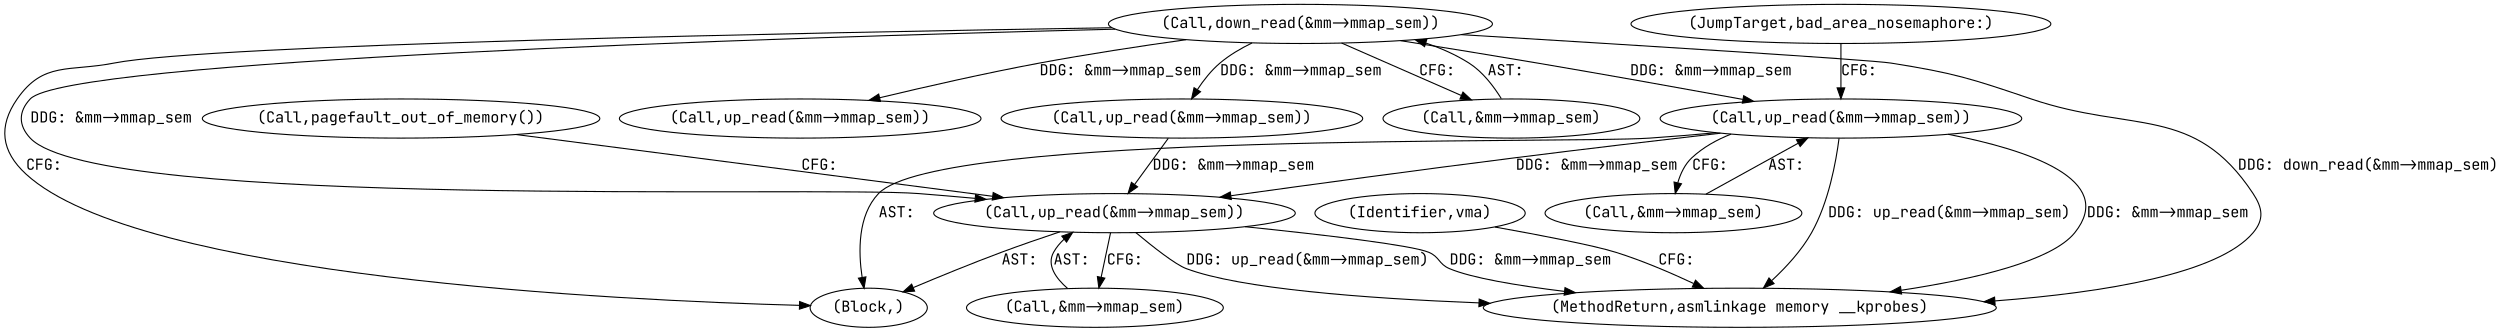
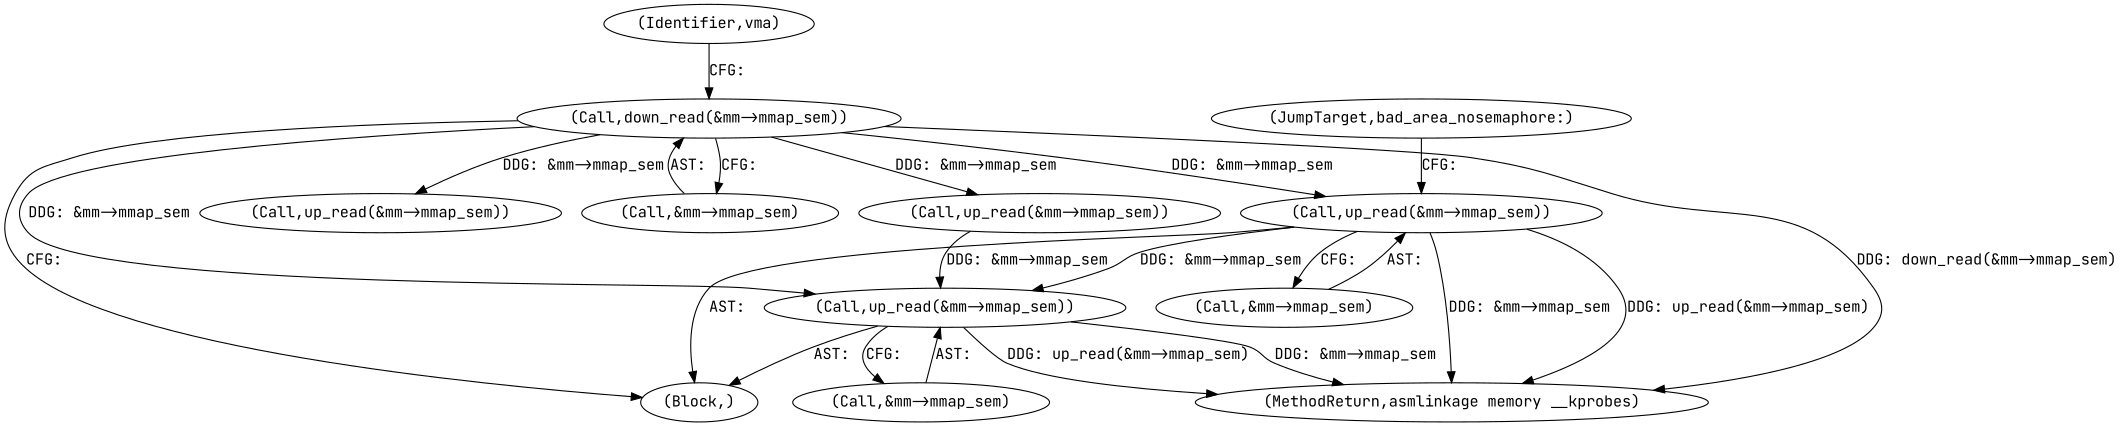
(401, 119) -> none
(1597, 247) -> (709, 66)
